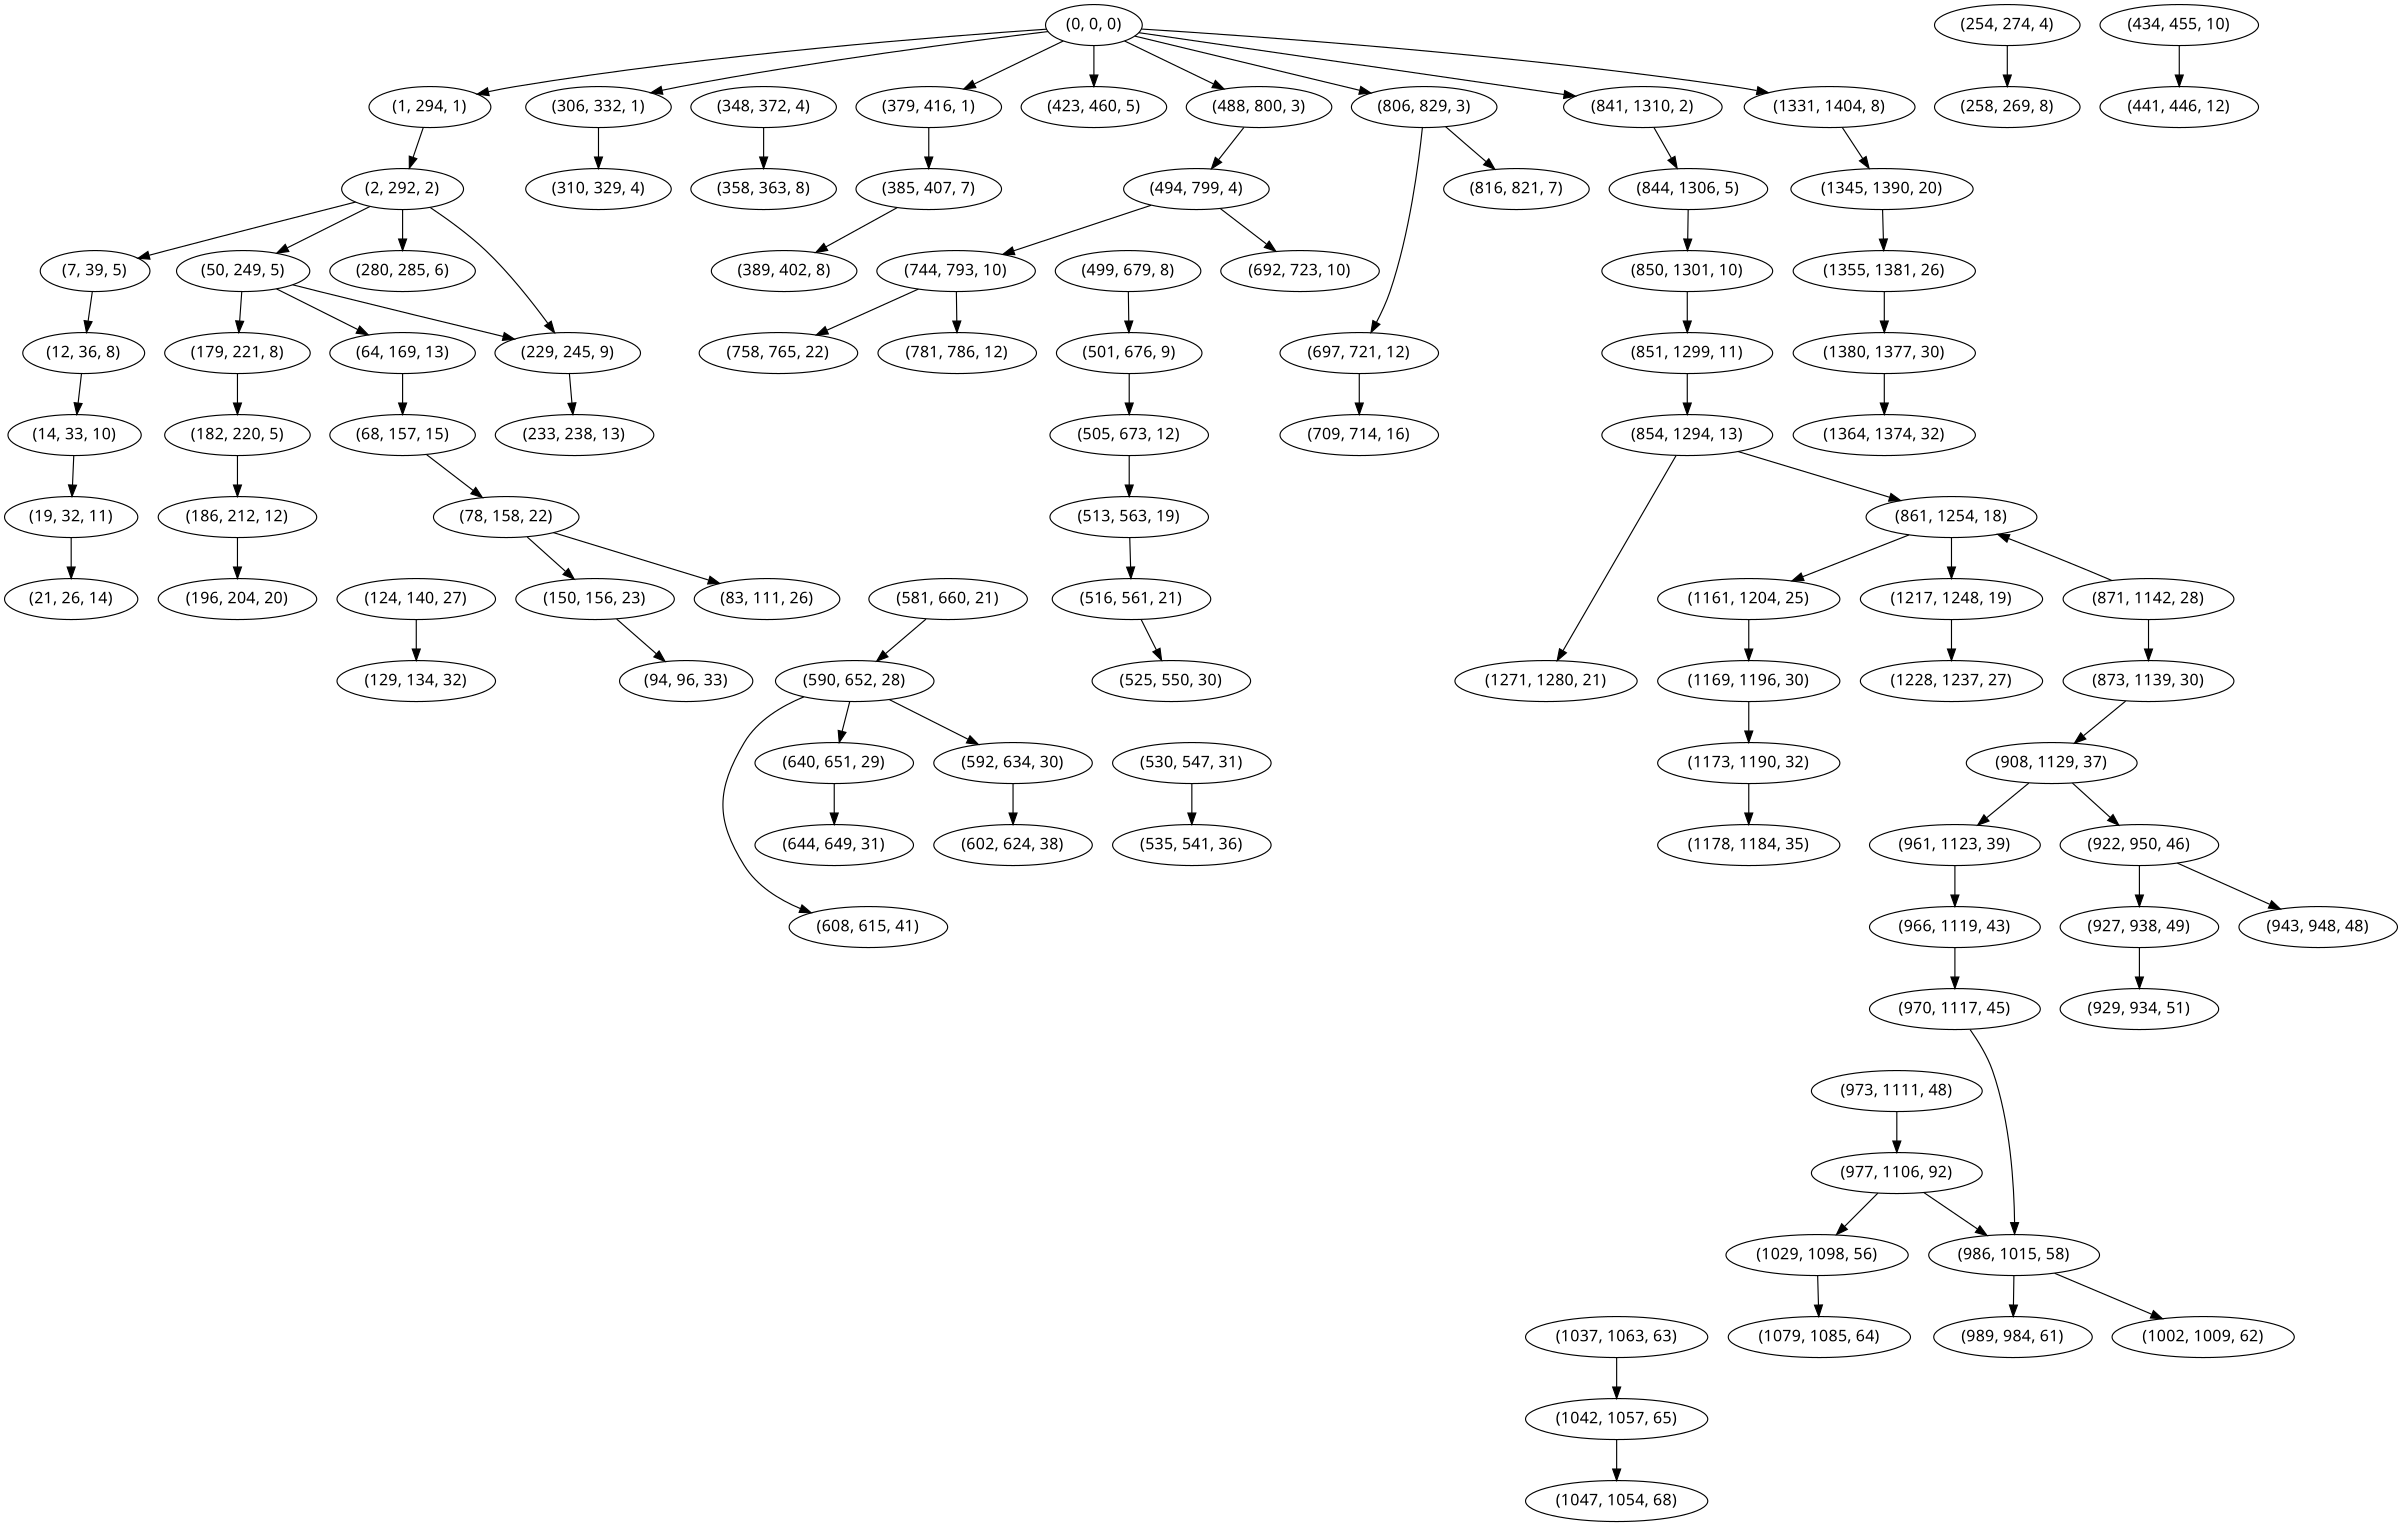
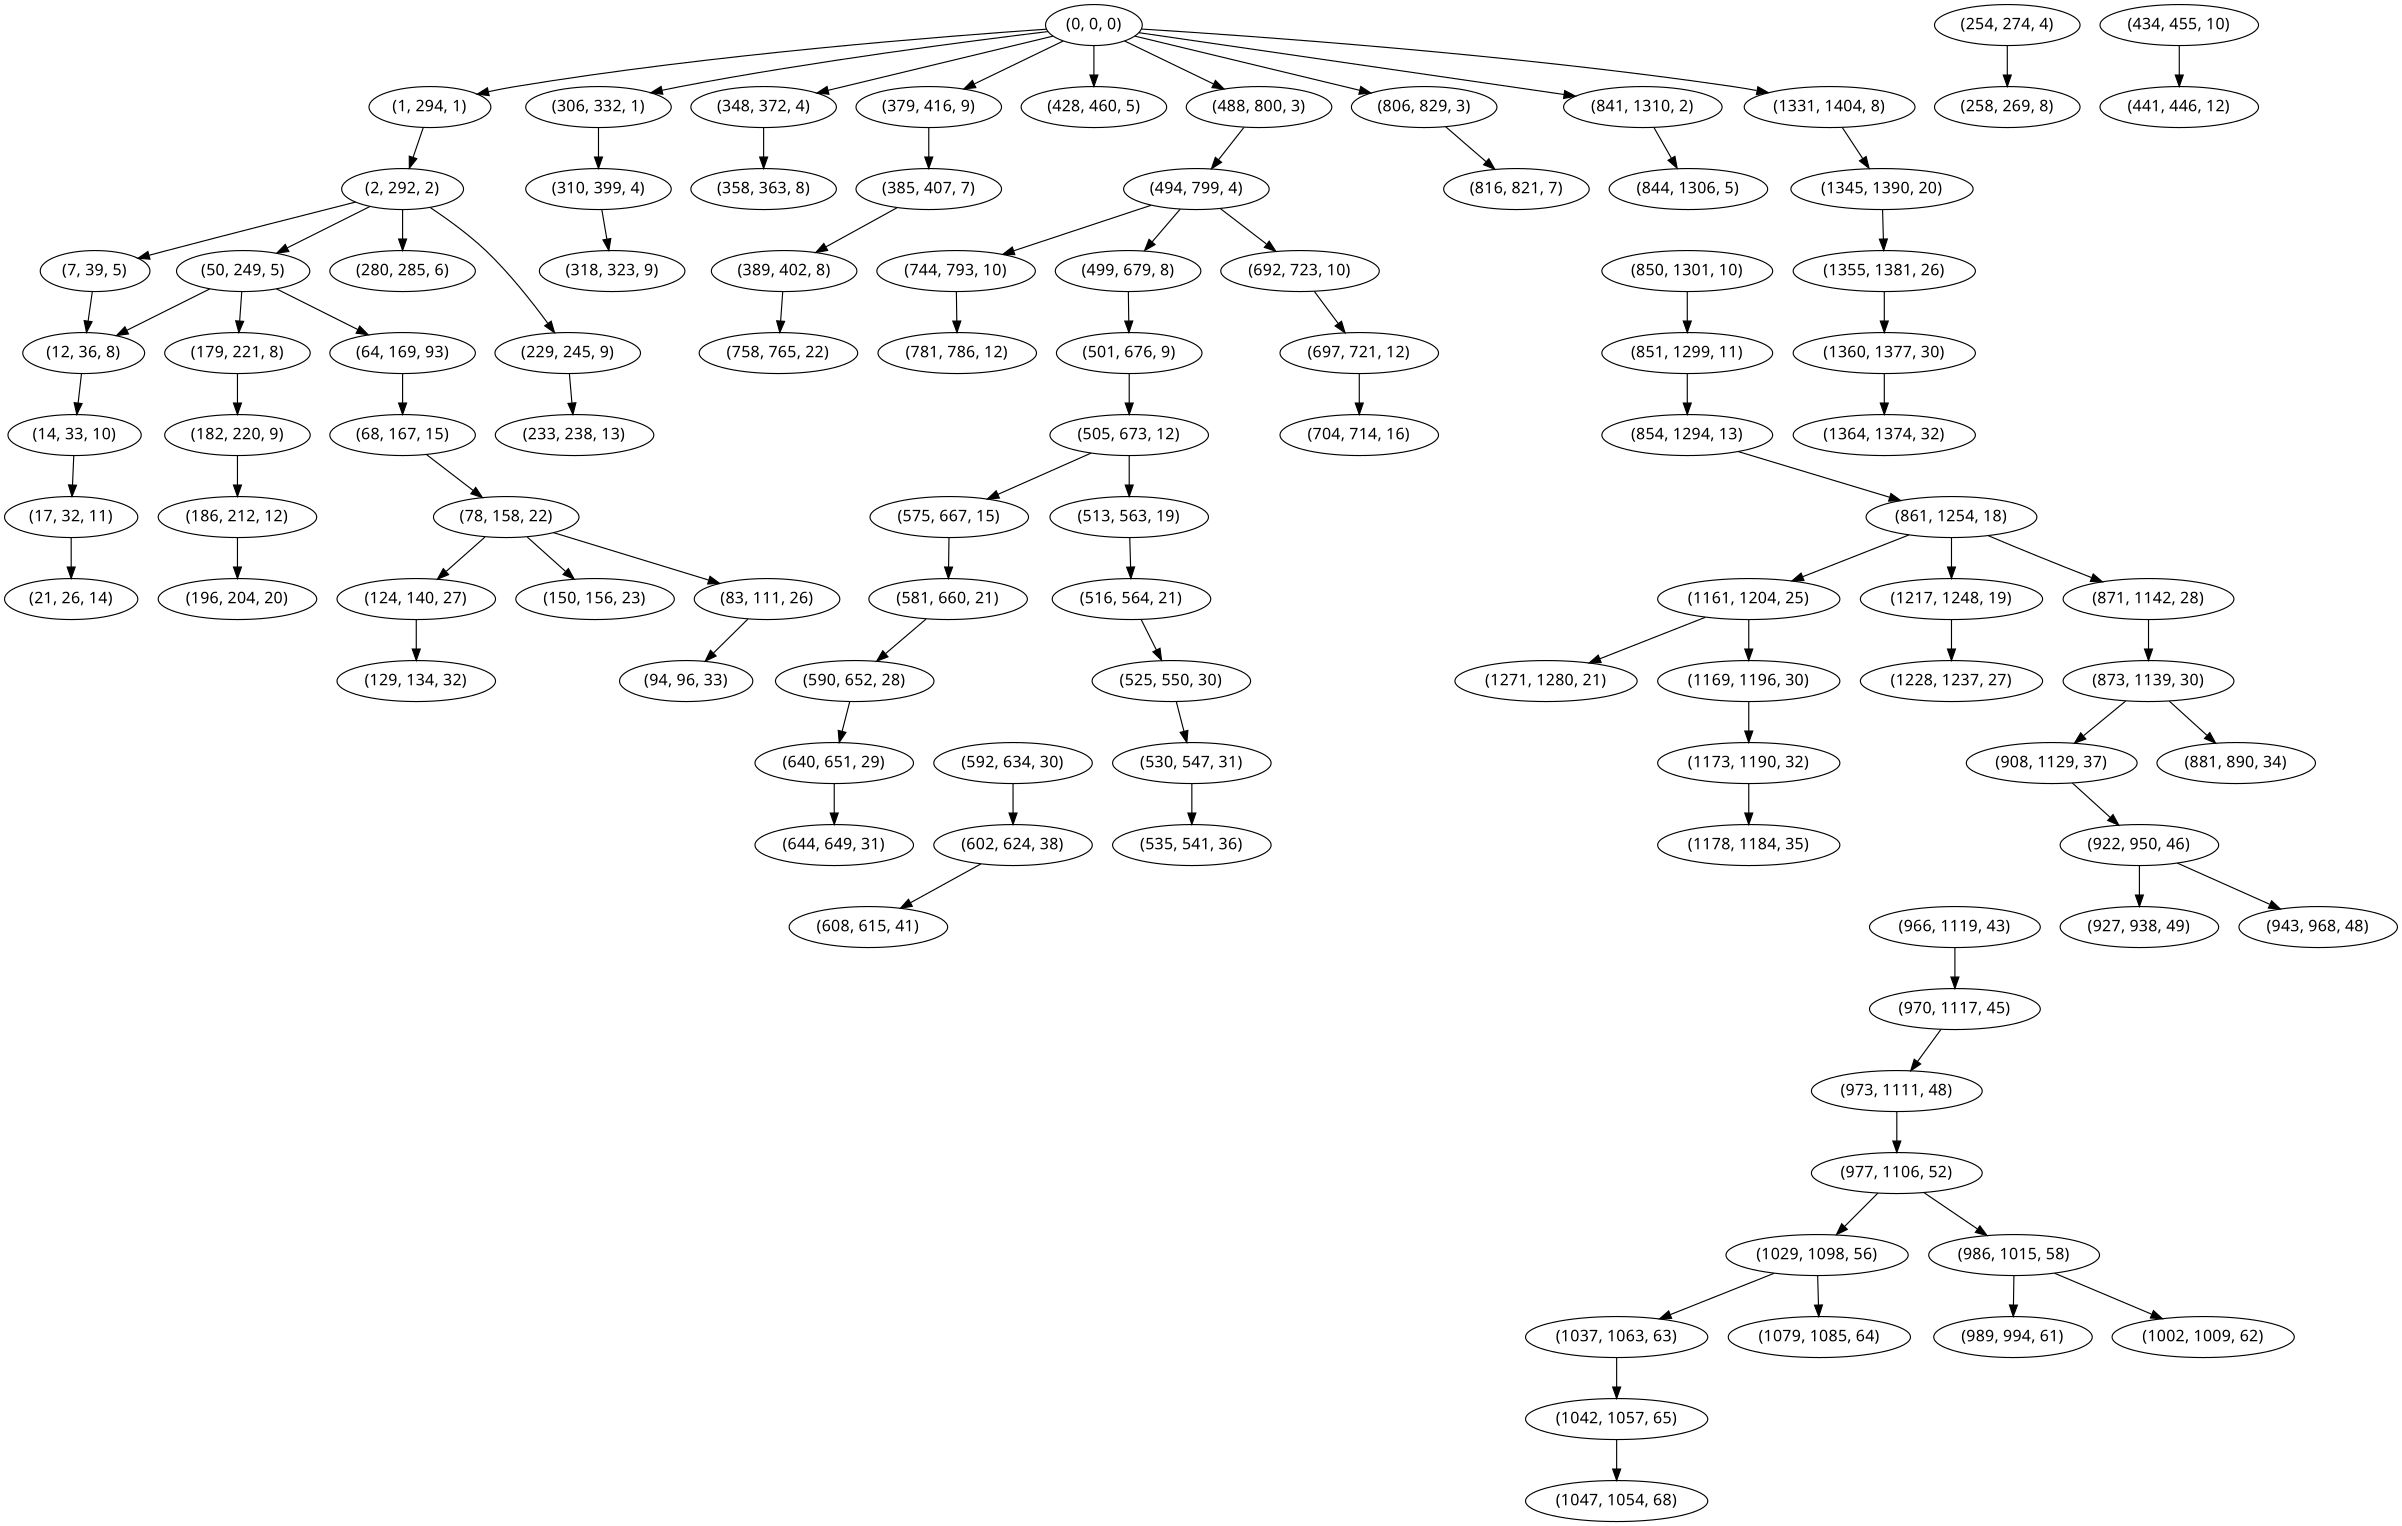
none -> (941, 63)
(929, 107) -> (929, 107)
(1094, 107) -> (1094, 107)
(598, 189) -> (598, 189)
(1688, 224) -> none
none -> (1166, 225)
(1407, 227) -> (1326, 307)
none -> (612, 271)
(873, 310) -> (782, 306)
(398, 311) -> (168, 310)
(403, 353) -> (403, 353)
(1884, 353) -> (1884, 353)
(237, 435) -> (237, 435)
(403, 435) -> (403, 435)
(1359, 435) -> (1359, 435)
(71, 517) -> (71, 517)
none -> (949, 517)
(1619, 553) -> (1653, 638)
none -> (466, 554)
(2060, 559) -> (2040, 557)
(1131, 599) -> (1131, 599)
(637, 636) -> (731, 636)
none -> (1180, 717)
(929, 719) -> none
none -> (2236, 763)
(723, 802) -> (946, 883)
(1955, 845) -> none
(2318, 927) -> (2318, 927)
(2139, 1009) -> none
(2006, 1123) -> (1929, 1045)
(1897, 1173) -> (1897, 1173)
none -> (1722, 1294)
(2013, 1337) -> (2013, 1337)
